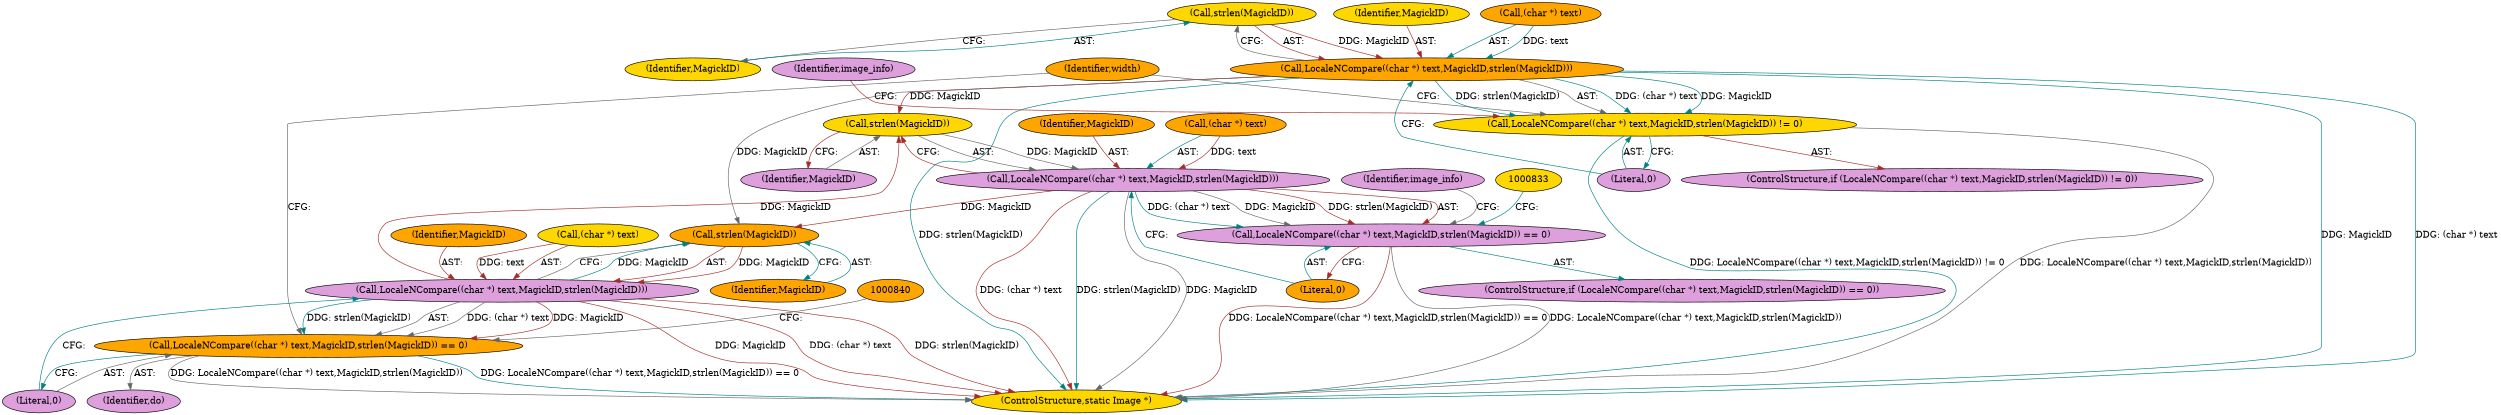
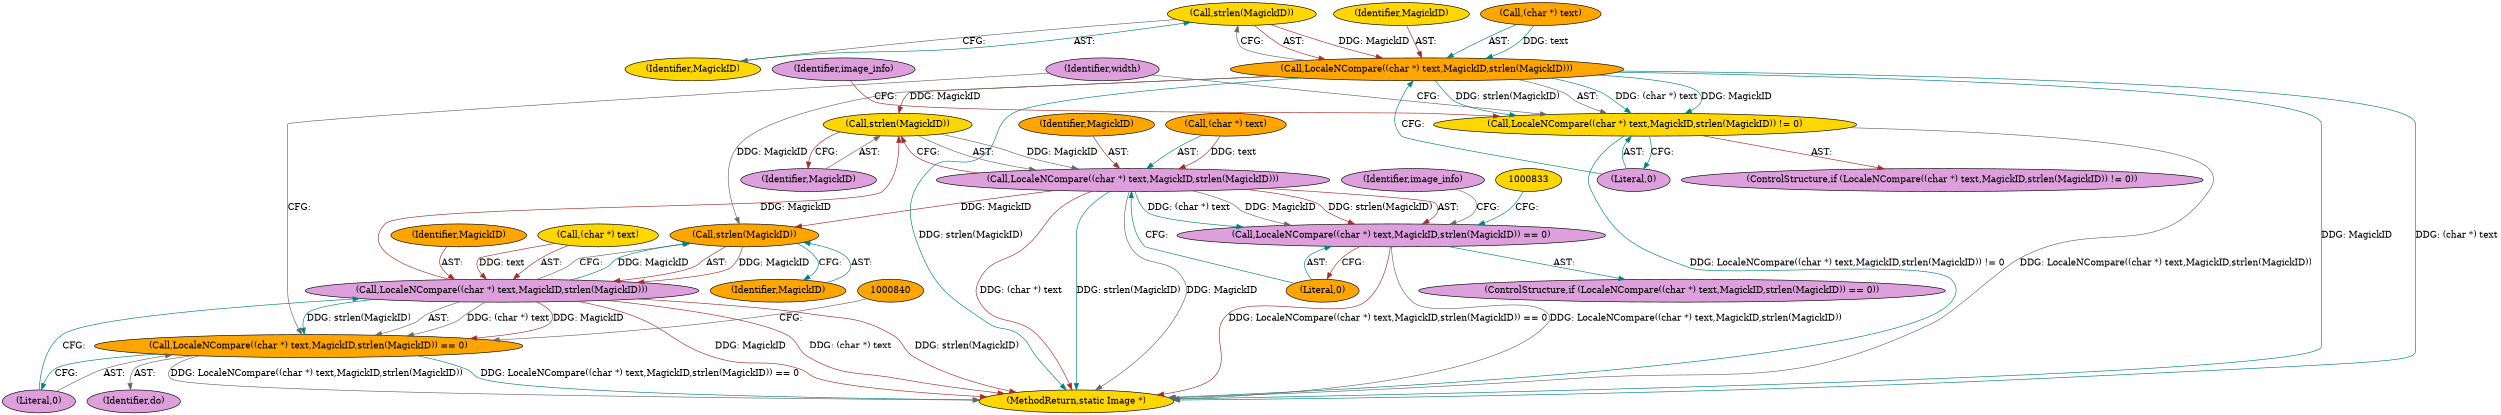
(1103, 69) -> (1103, 69)
(1076, 401) -> (1076, 401)
